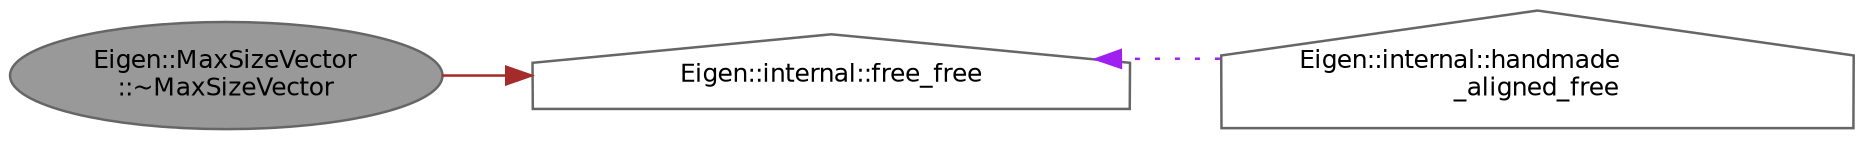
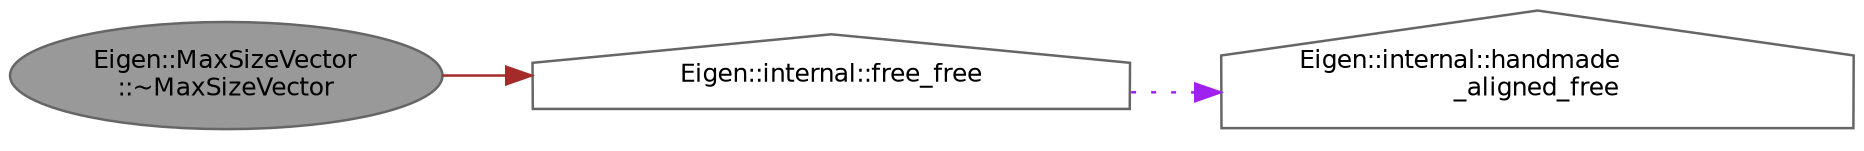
(1171, 59) -> (1163, 92)
